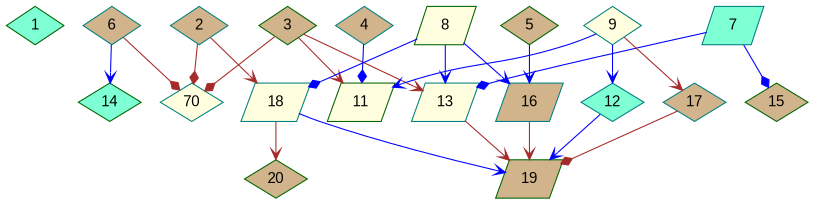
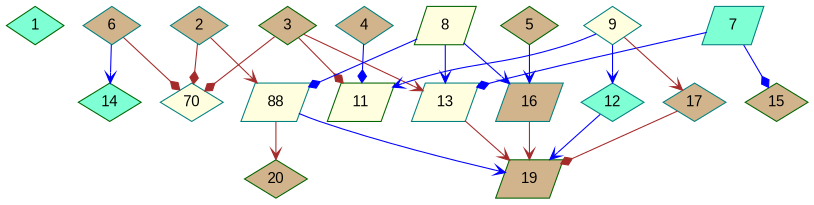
(317, 56) -> (317, 56)
(276, 102) -> (276, 102)
